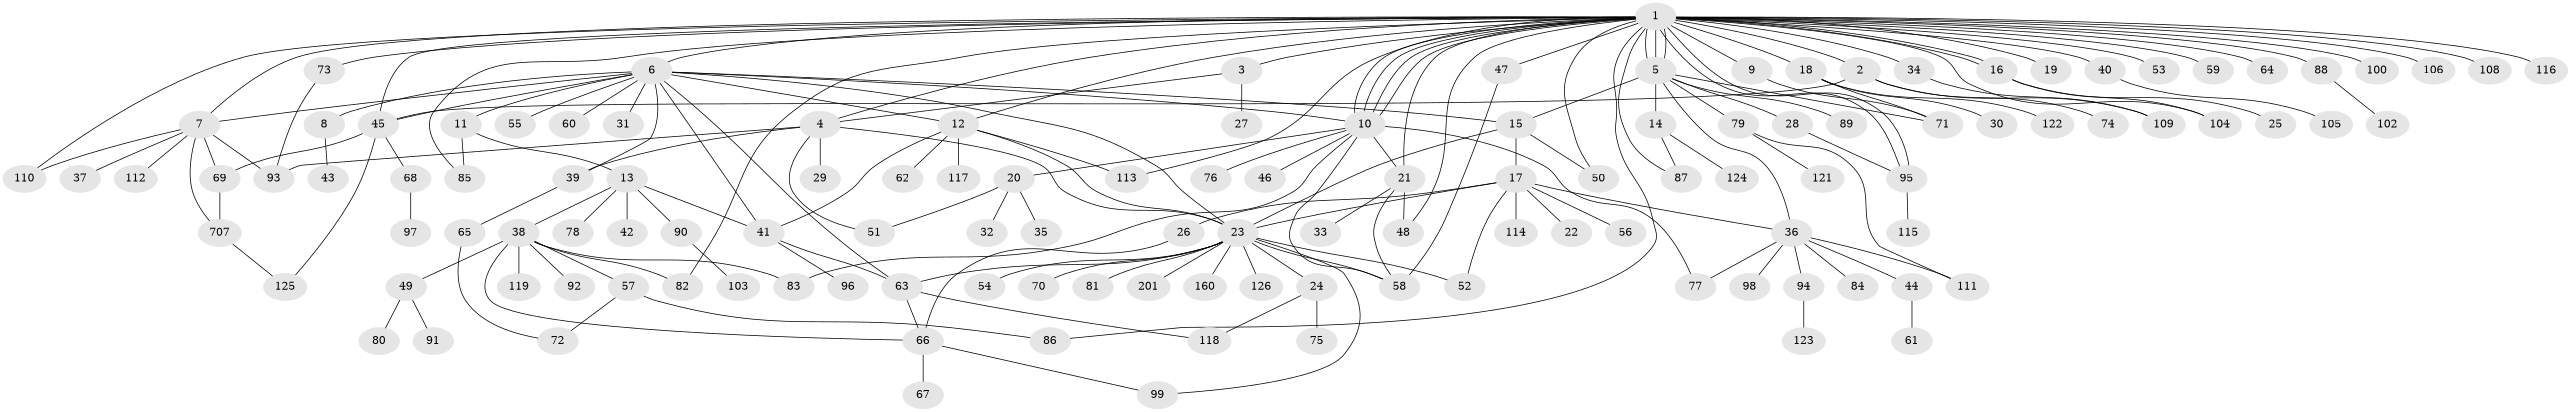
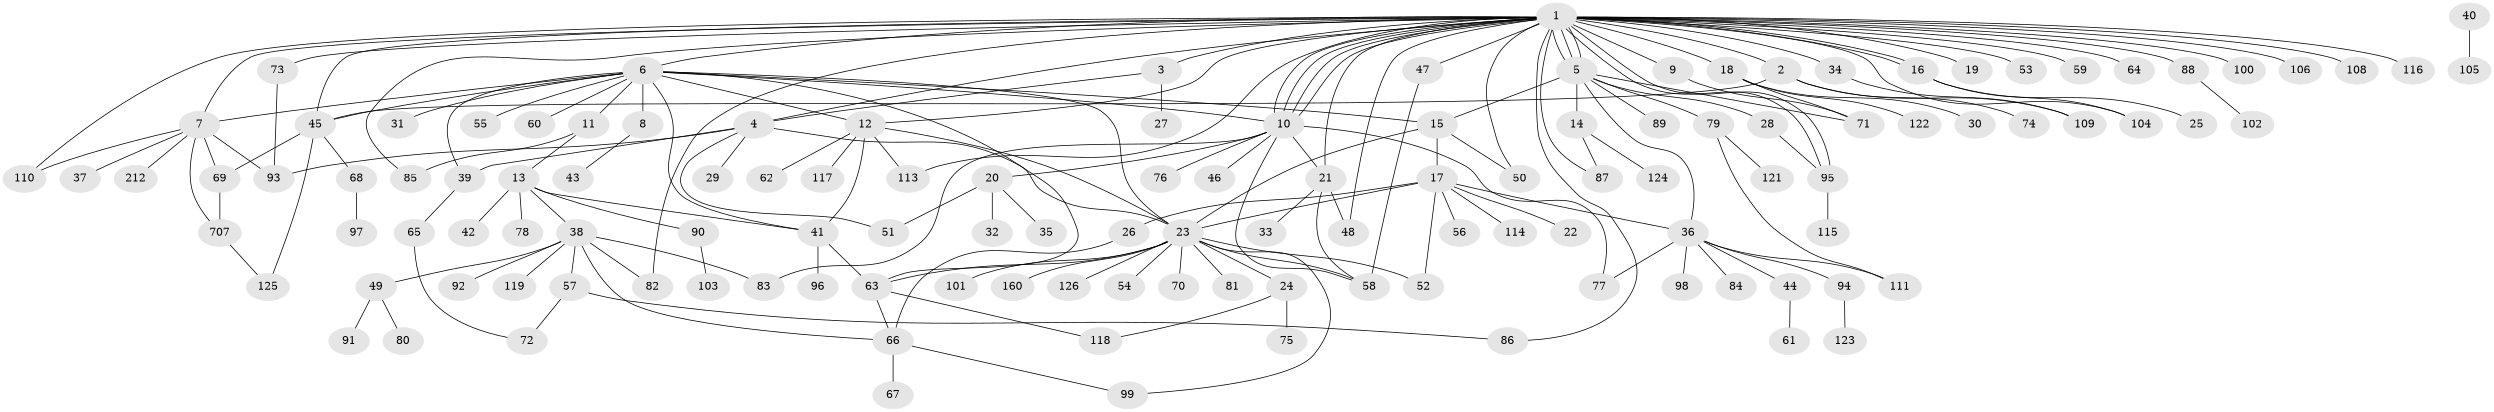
(1977, 41) -> none
(136, 179) -> (136, 179)
(1149, 287) -> (956, 287)
